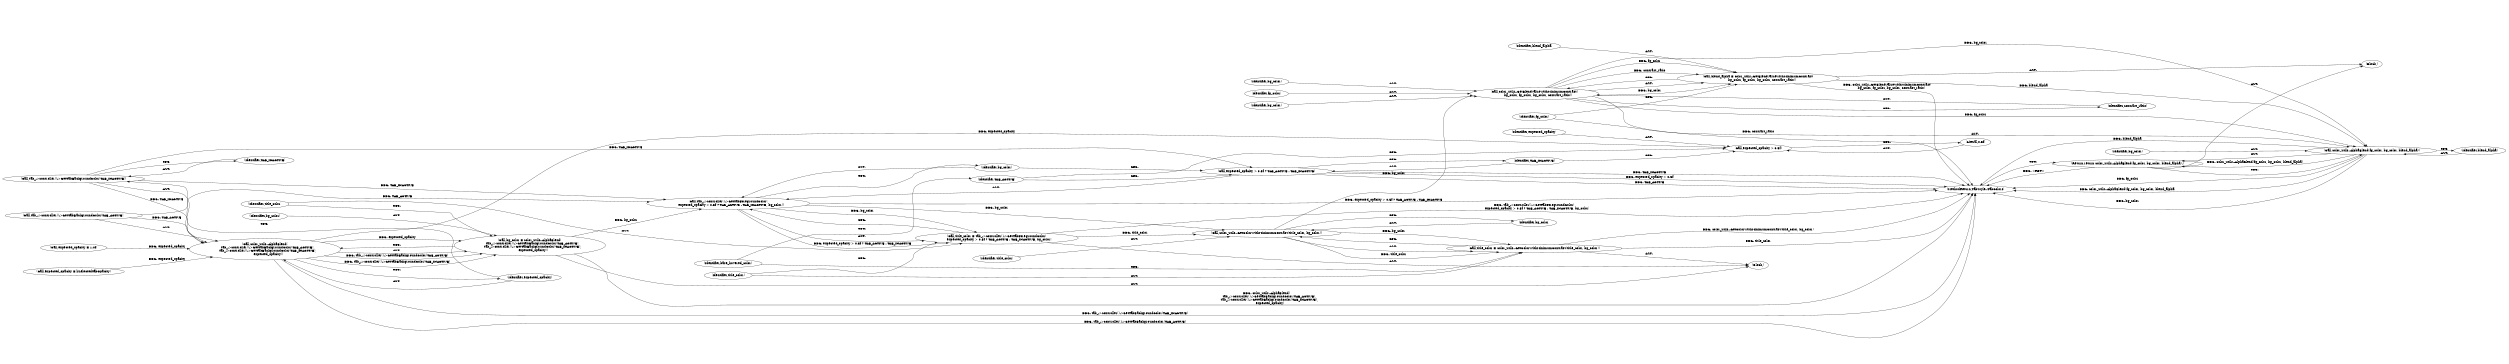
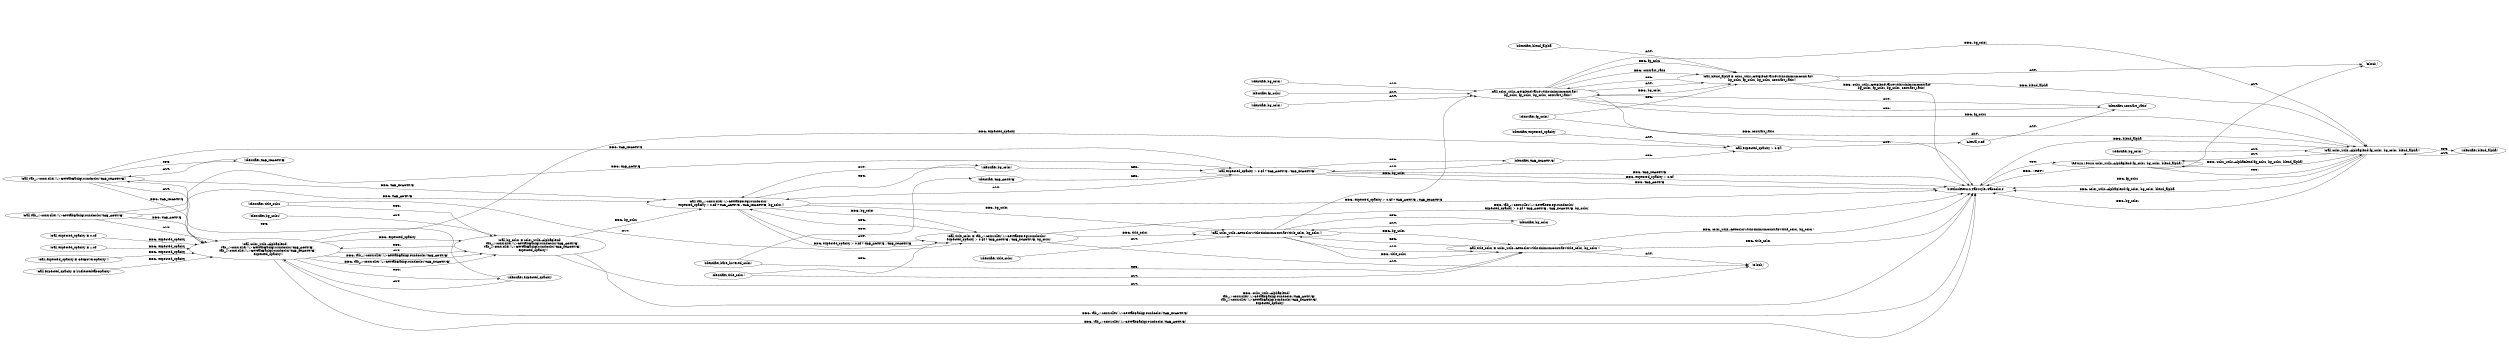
(1887, 142) -> (1887, 142)
(1877, 153) -> (2051, 127)
(1371, 156) -> none
none -> (663, 167)
none -> (74, 236)
none -> (74, 260)
